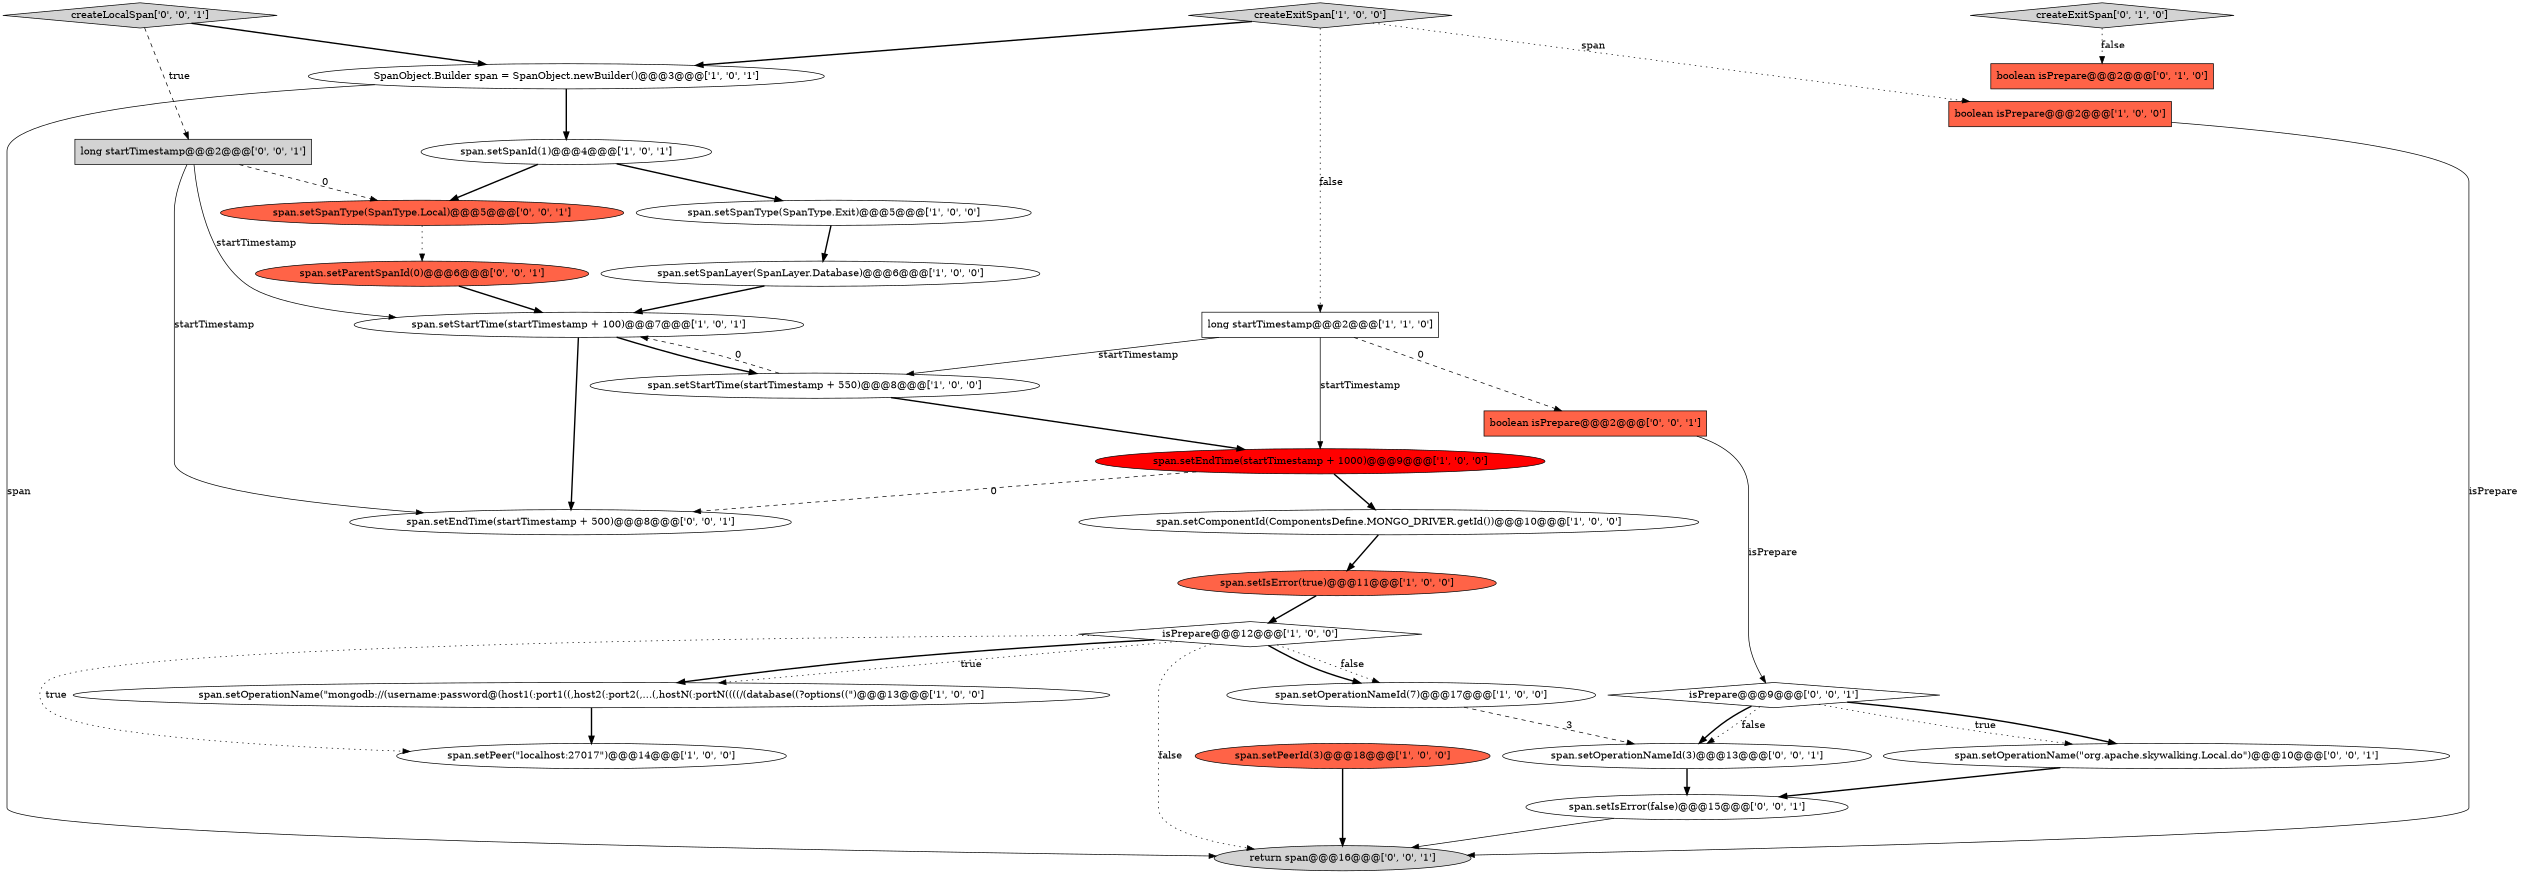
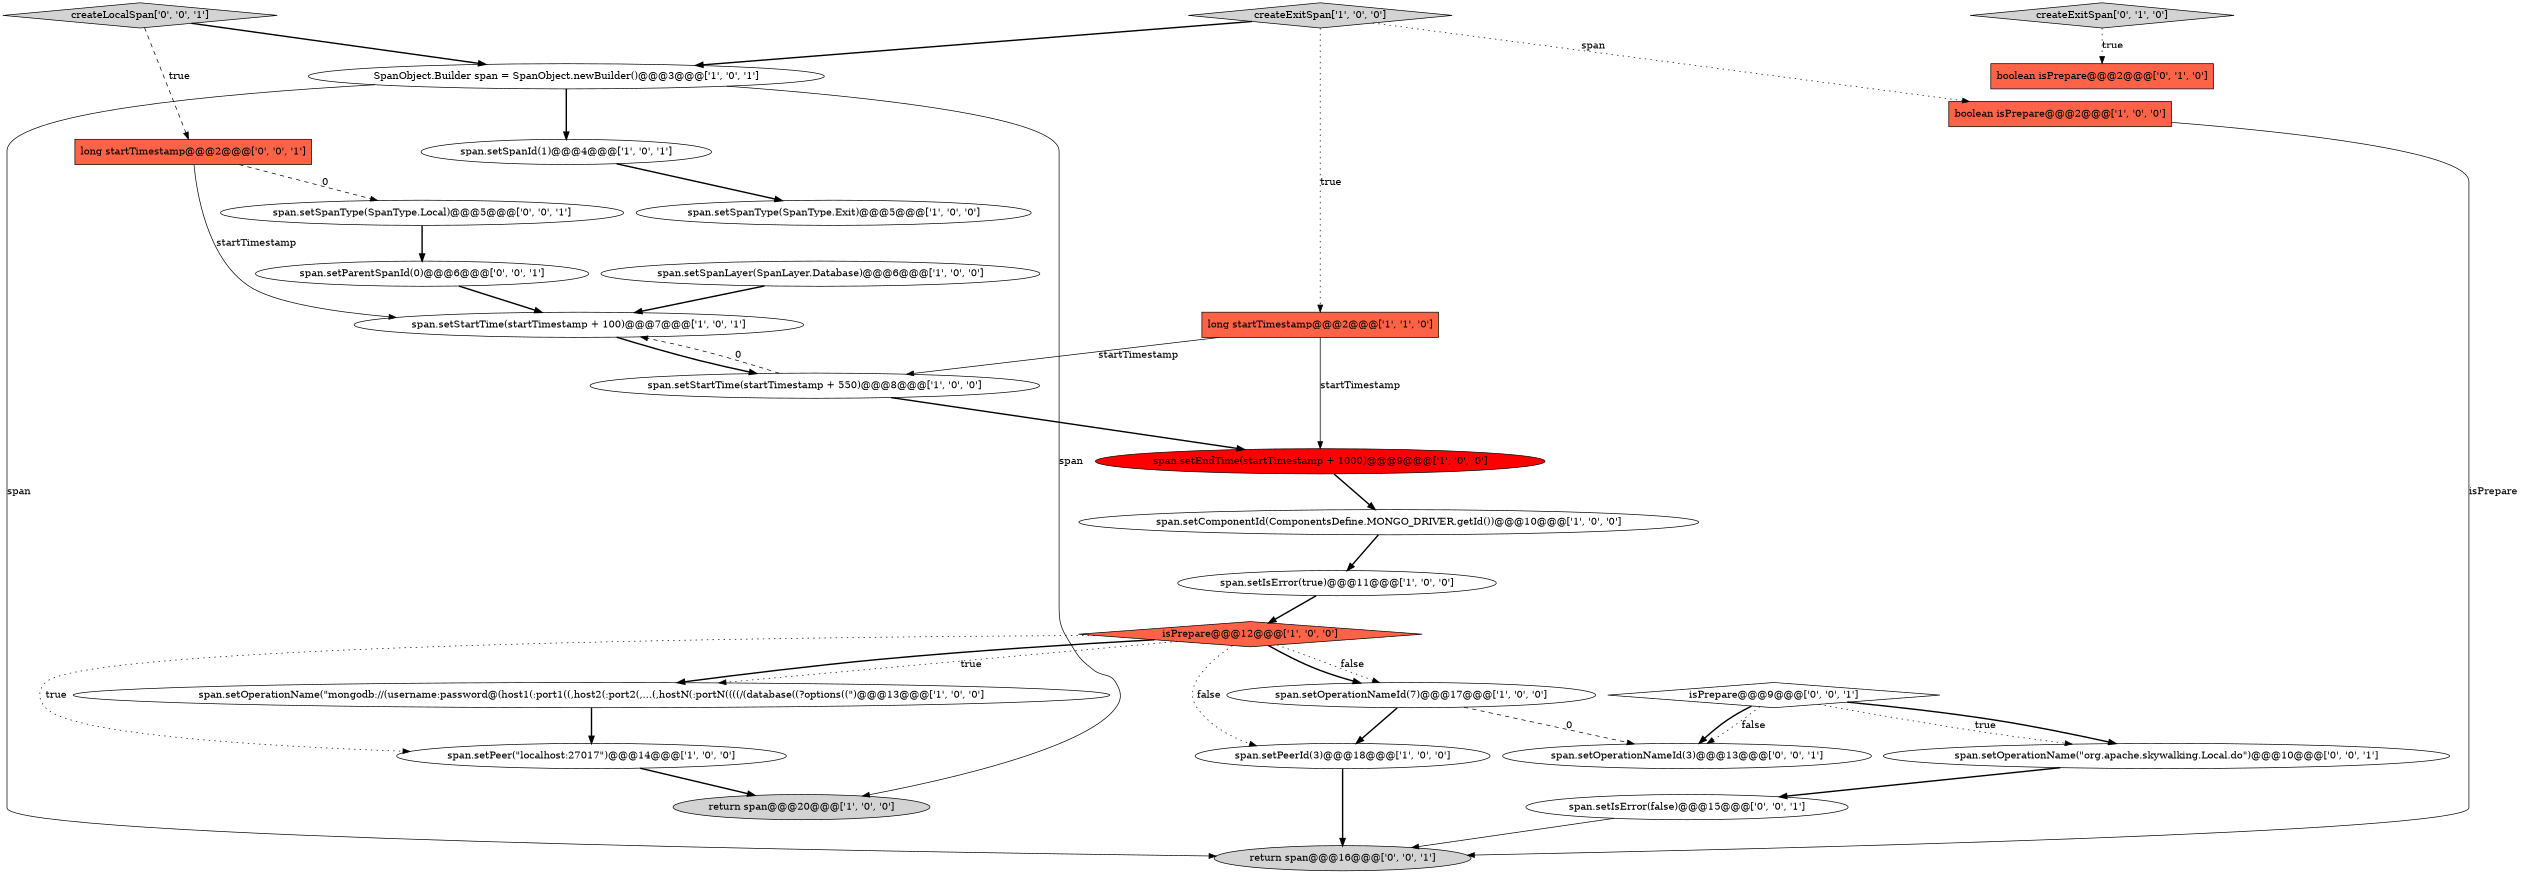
(2113, 46) -> (2113, 46)
(193, 152) -> (193, 152)
(498, 181) -> none
(1331, 182) -> (1331, 182)
(422, 213) -> (422, 213)
(422, 240) -> (422, 240)
(828, 240) -> none
(422, 274) -> (422, 274)
(1320, 325) -> (1320, 325)
(1595, 424) -> none
(570, 522) -> none
(1337, 583) -> (1337, 583)
(1250, 634) -> (1250, 634)
none -> (1379, 723)
(1569, 726) -> (1569, 726)
(1343, 756) -> (1343, 756)
(1158, 763) -> (1194, 701)
(1687, 778) -> none
none -> (802, 807)
